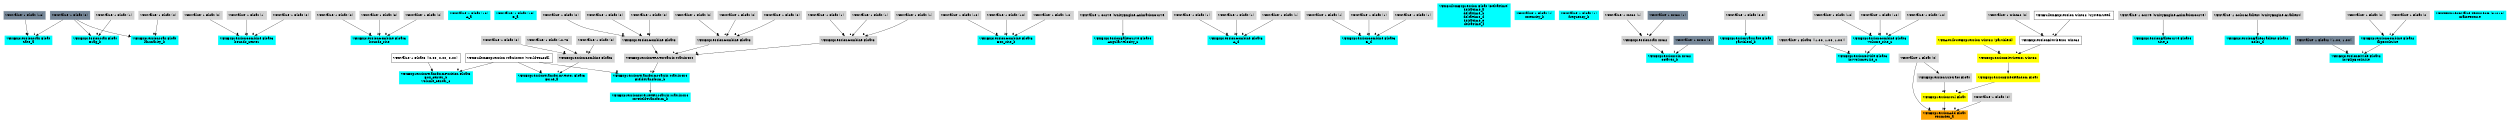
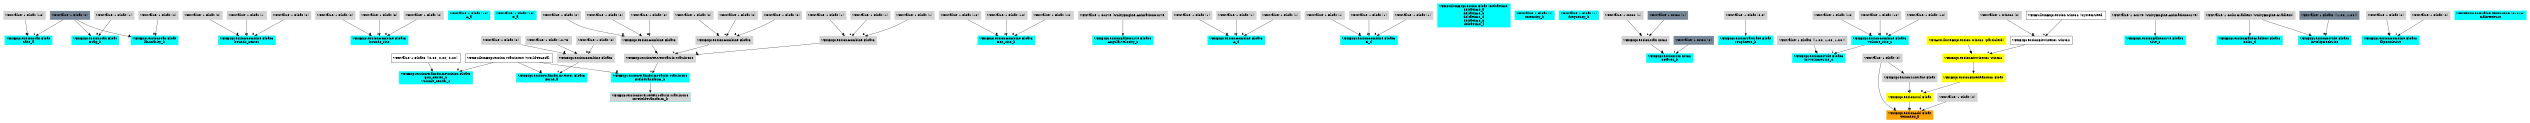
(25, 15) -> (25, 15)
(1746, 40) -> (1746, 40)
(2373, 49) -> (2286, 27)
(650, 97) -> (650, 97)
